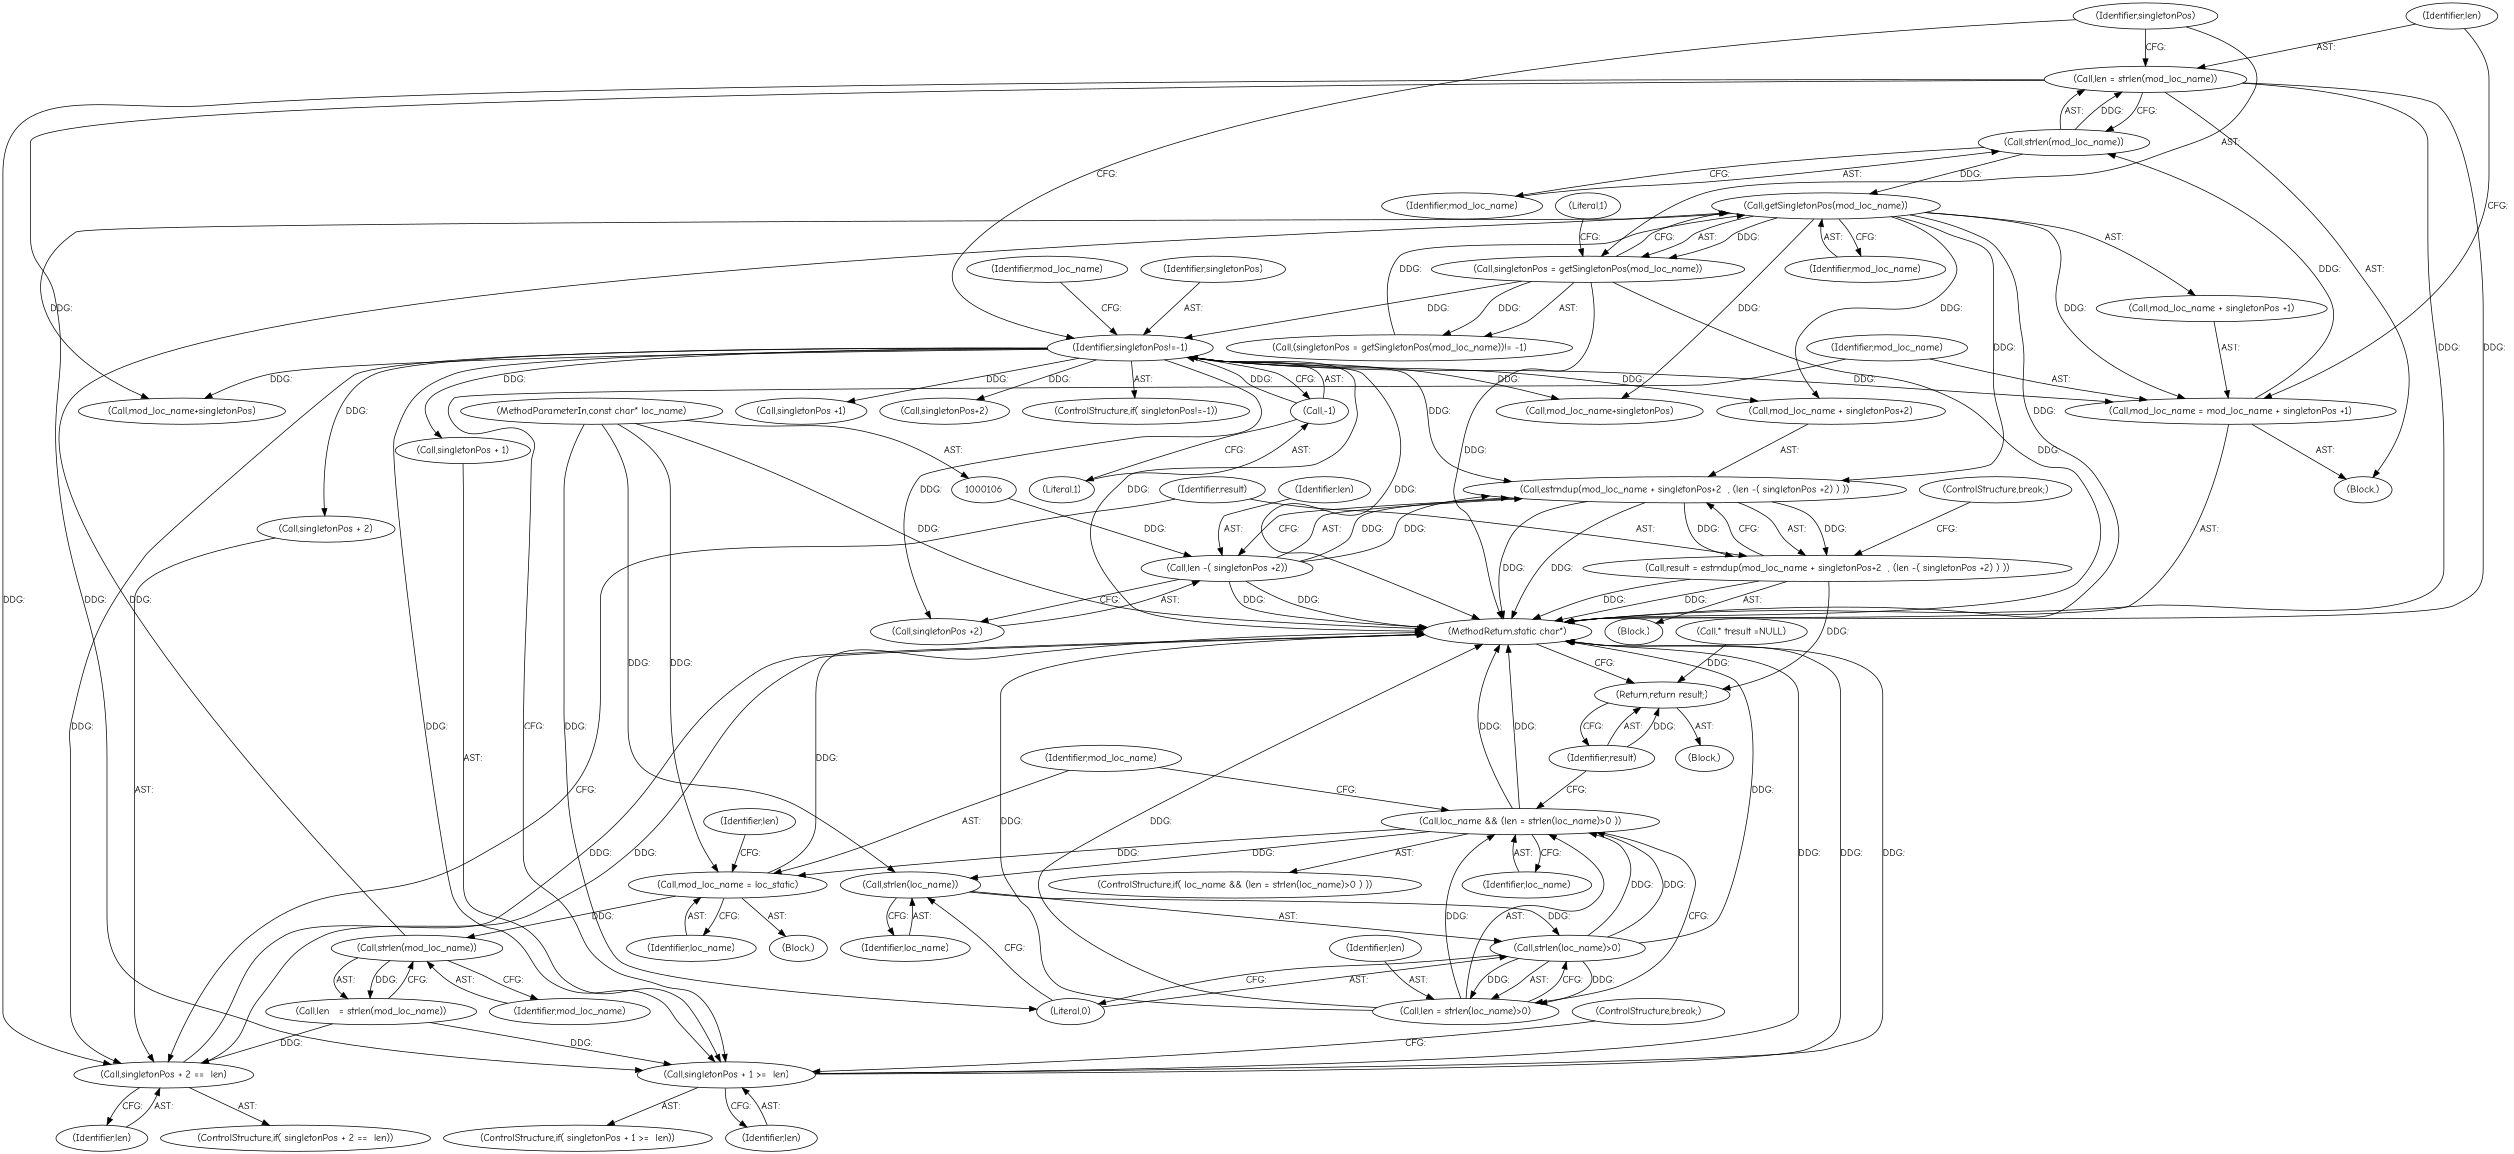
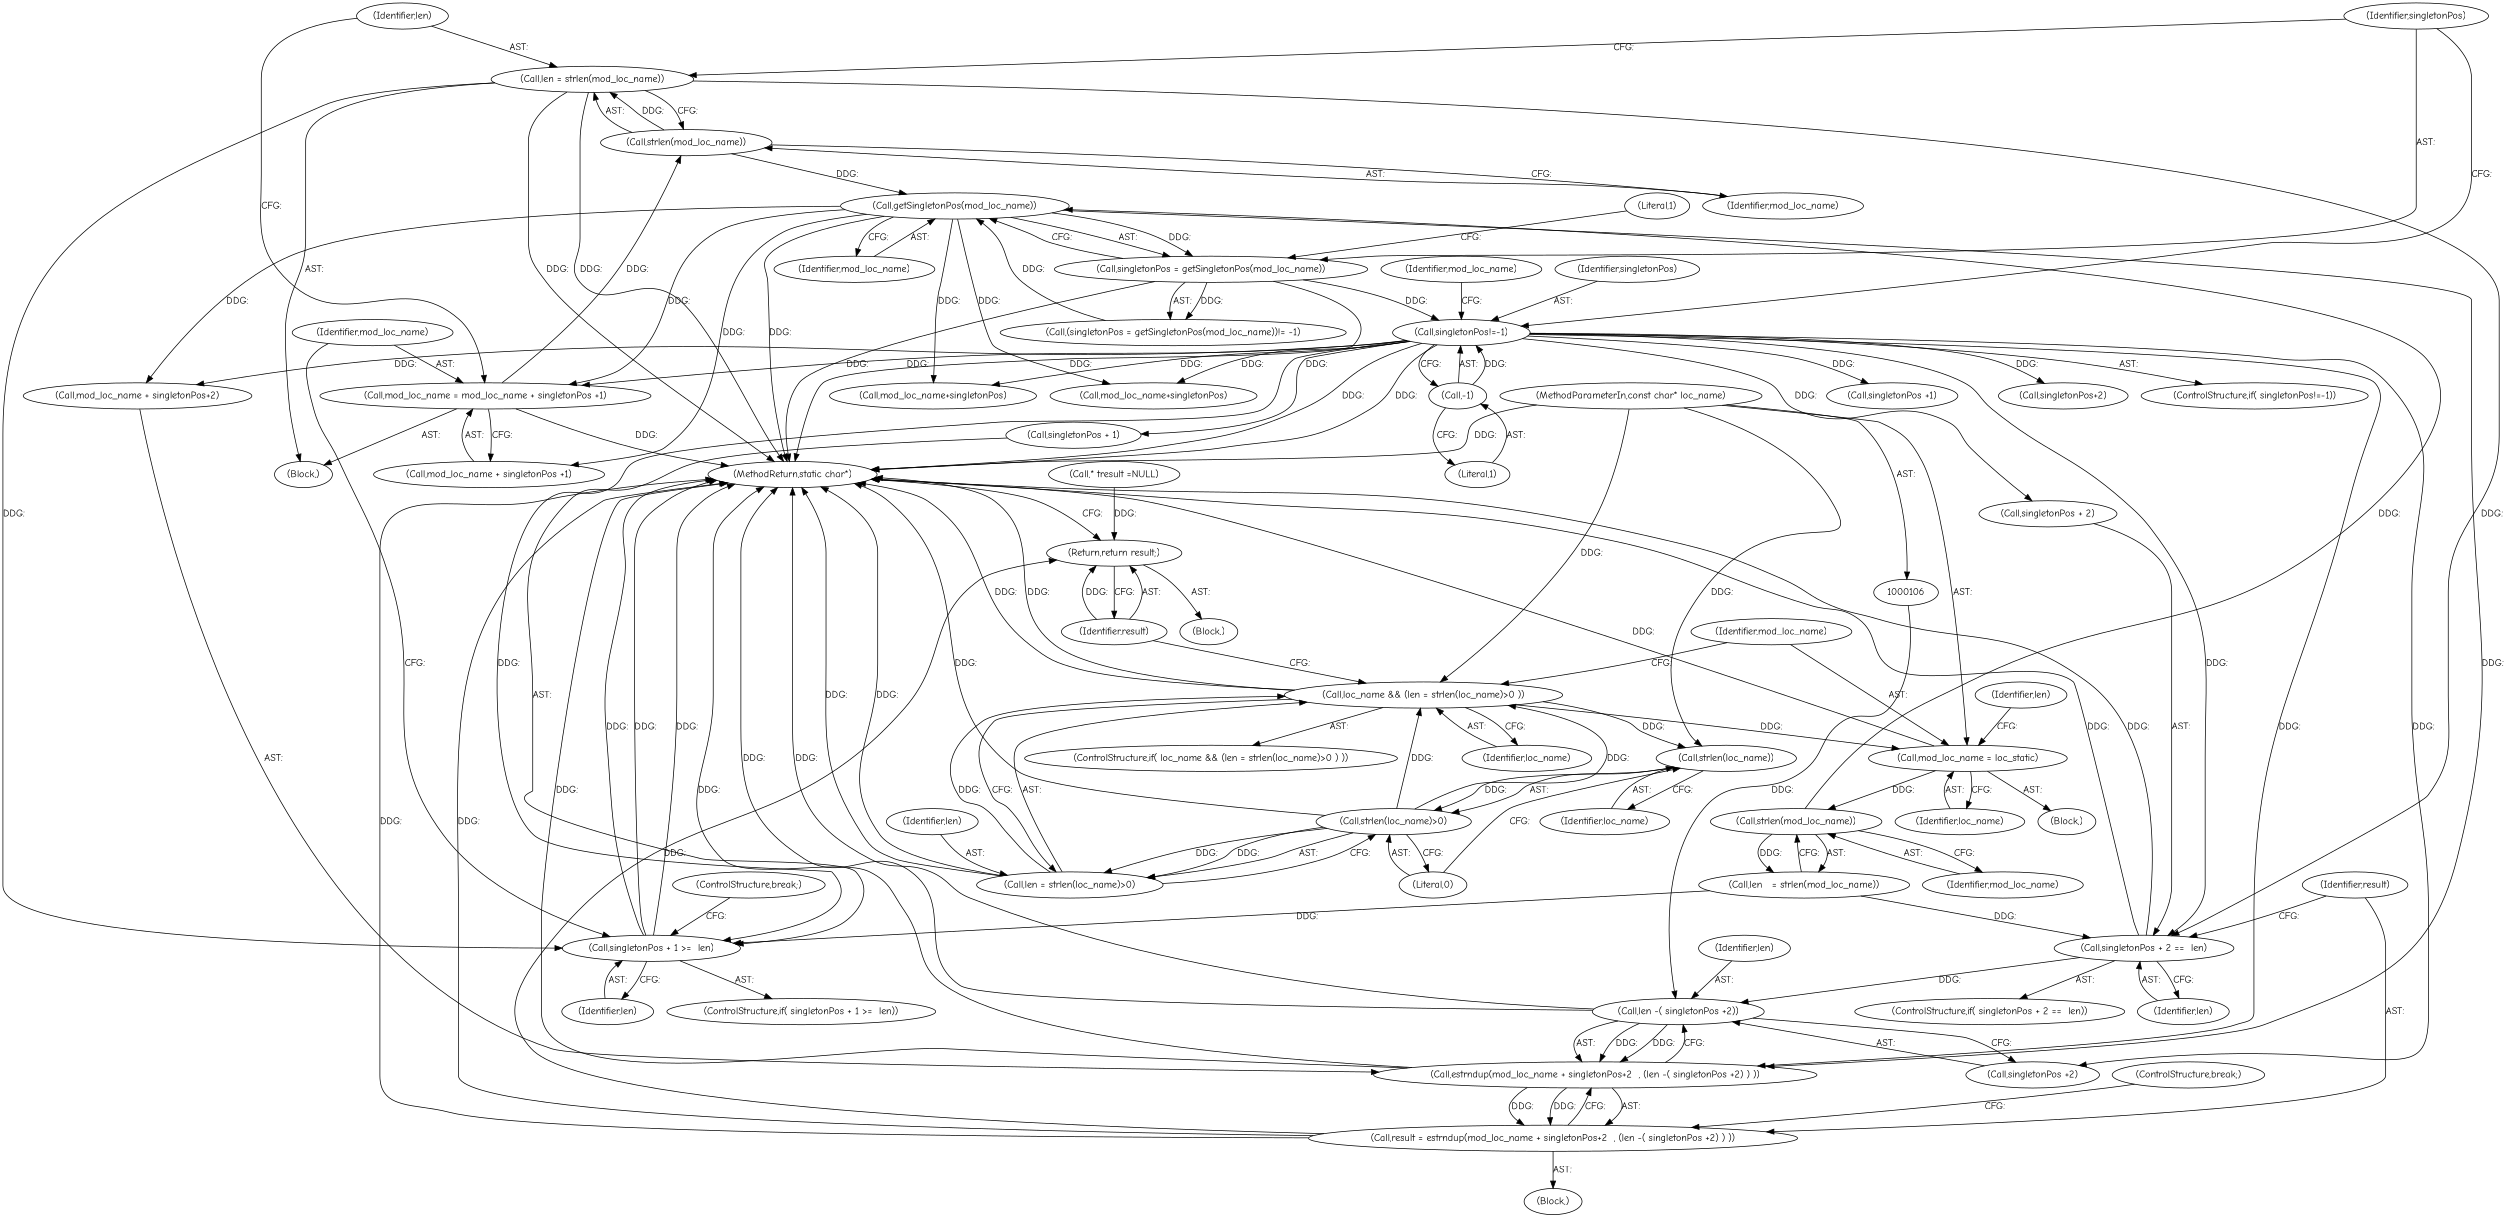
(2116, 238) -> (735, 333)
(1130, 348) -> (1461, 333)
none -> (491, 431)
(2211, 529) -> (648, 435)
(683, 663) -> (1965, 592)
(590, 900) -> (1566, 562)
none -> (1914, 980)
